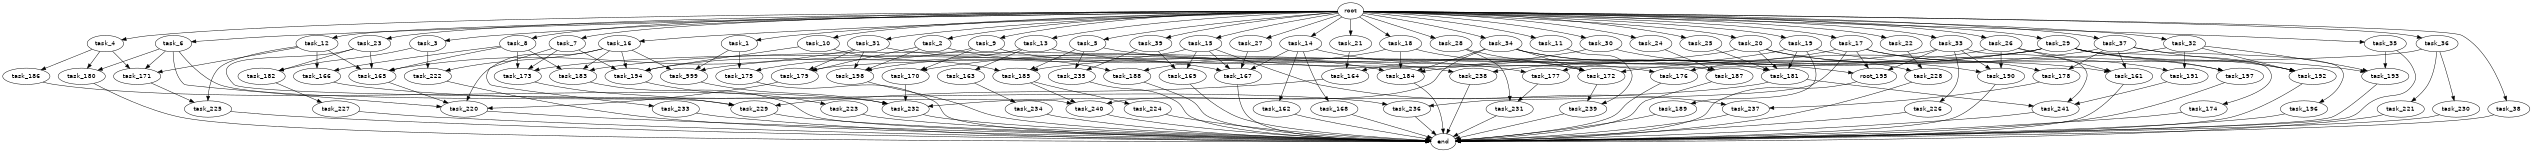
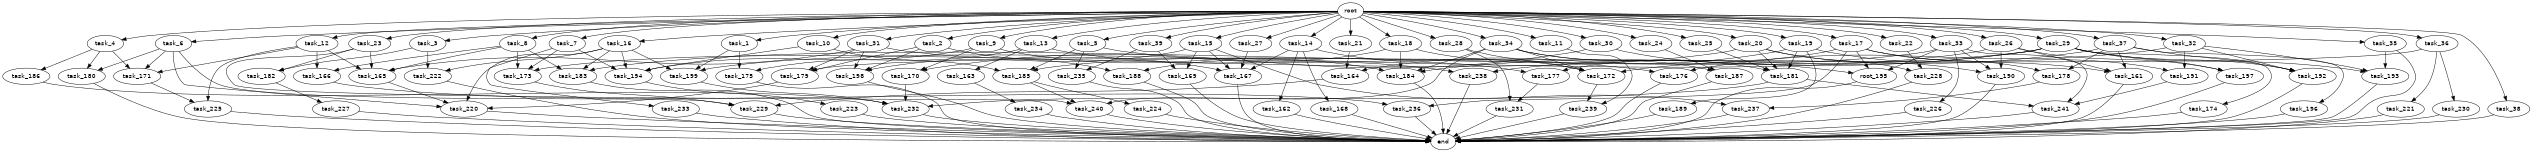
(684, 76) -> (684, 76)
